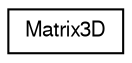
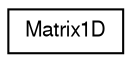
(66, 31) -> (66, 31)
